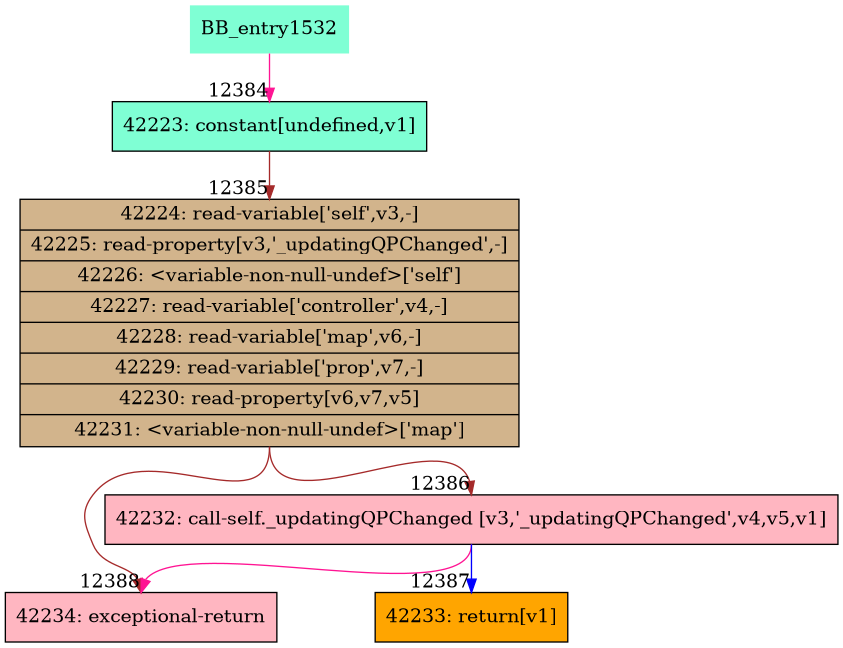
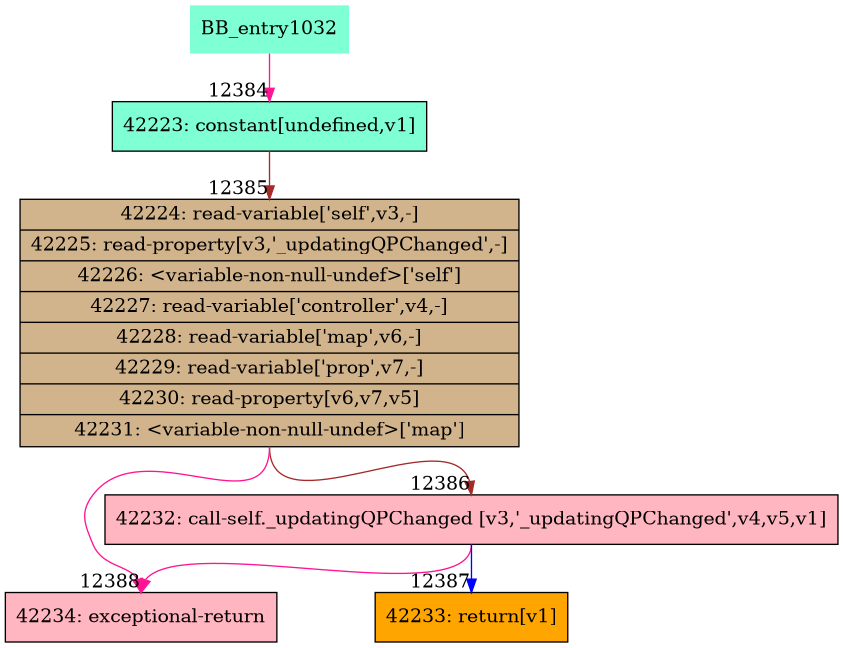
(270, 29) -> (270, 29)
(133, 473) -> (133, 473)
